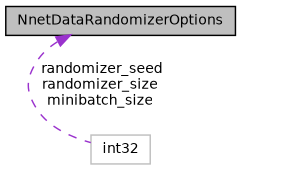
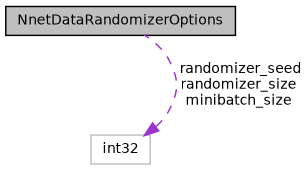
(33, 103) -> (176, 78)
